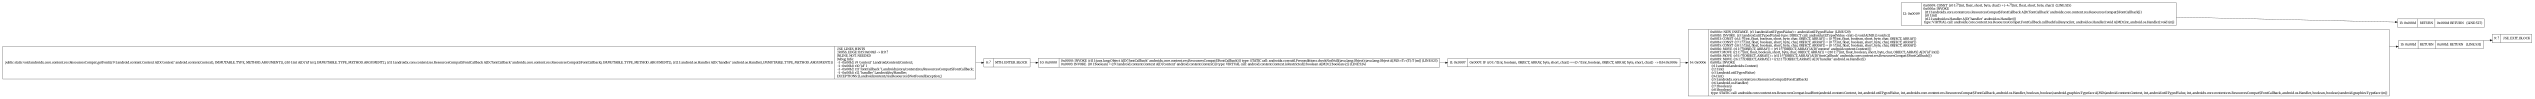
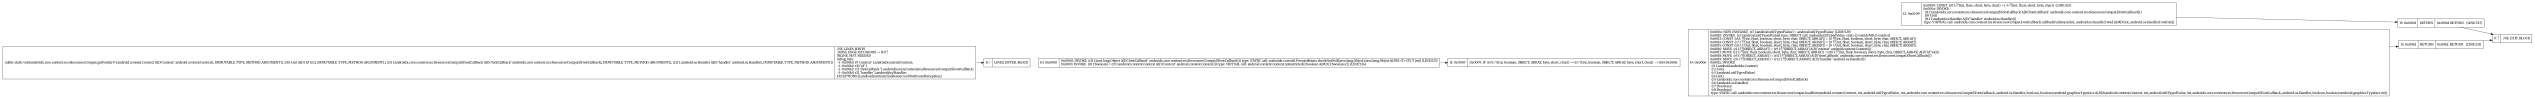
none -> (2475, 31)
(1011, 63) -> (1011, 63)
(1033, 63) -> none
(1683, 63) -> none
